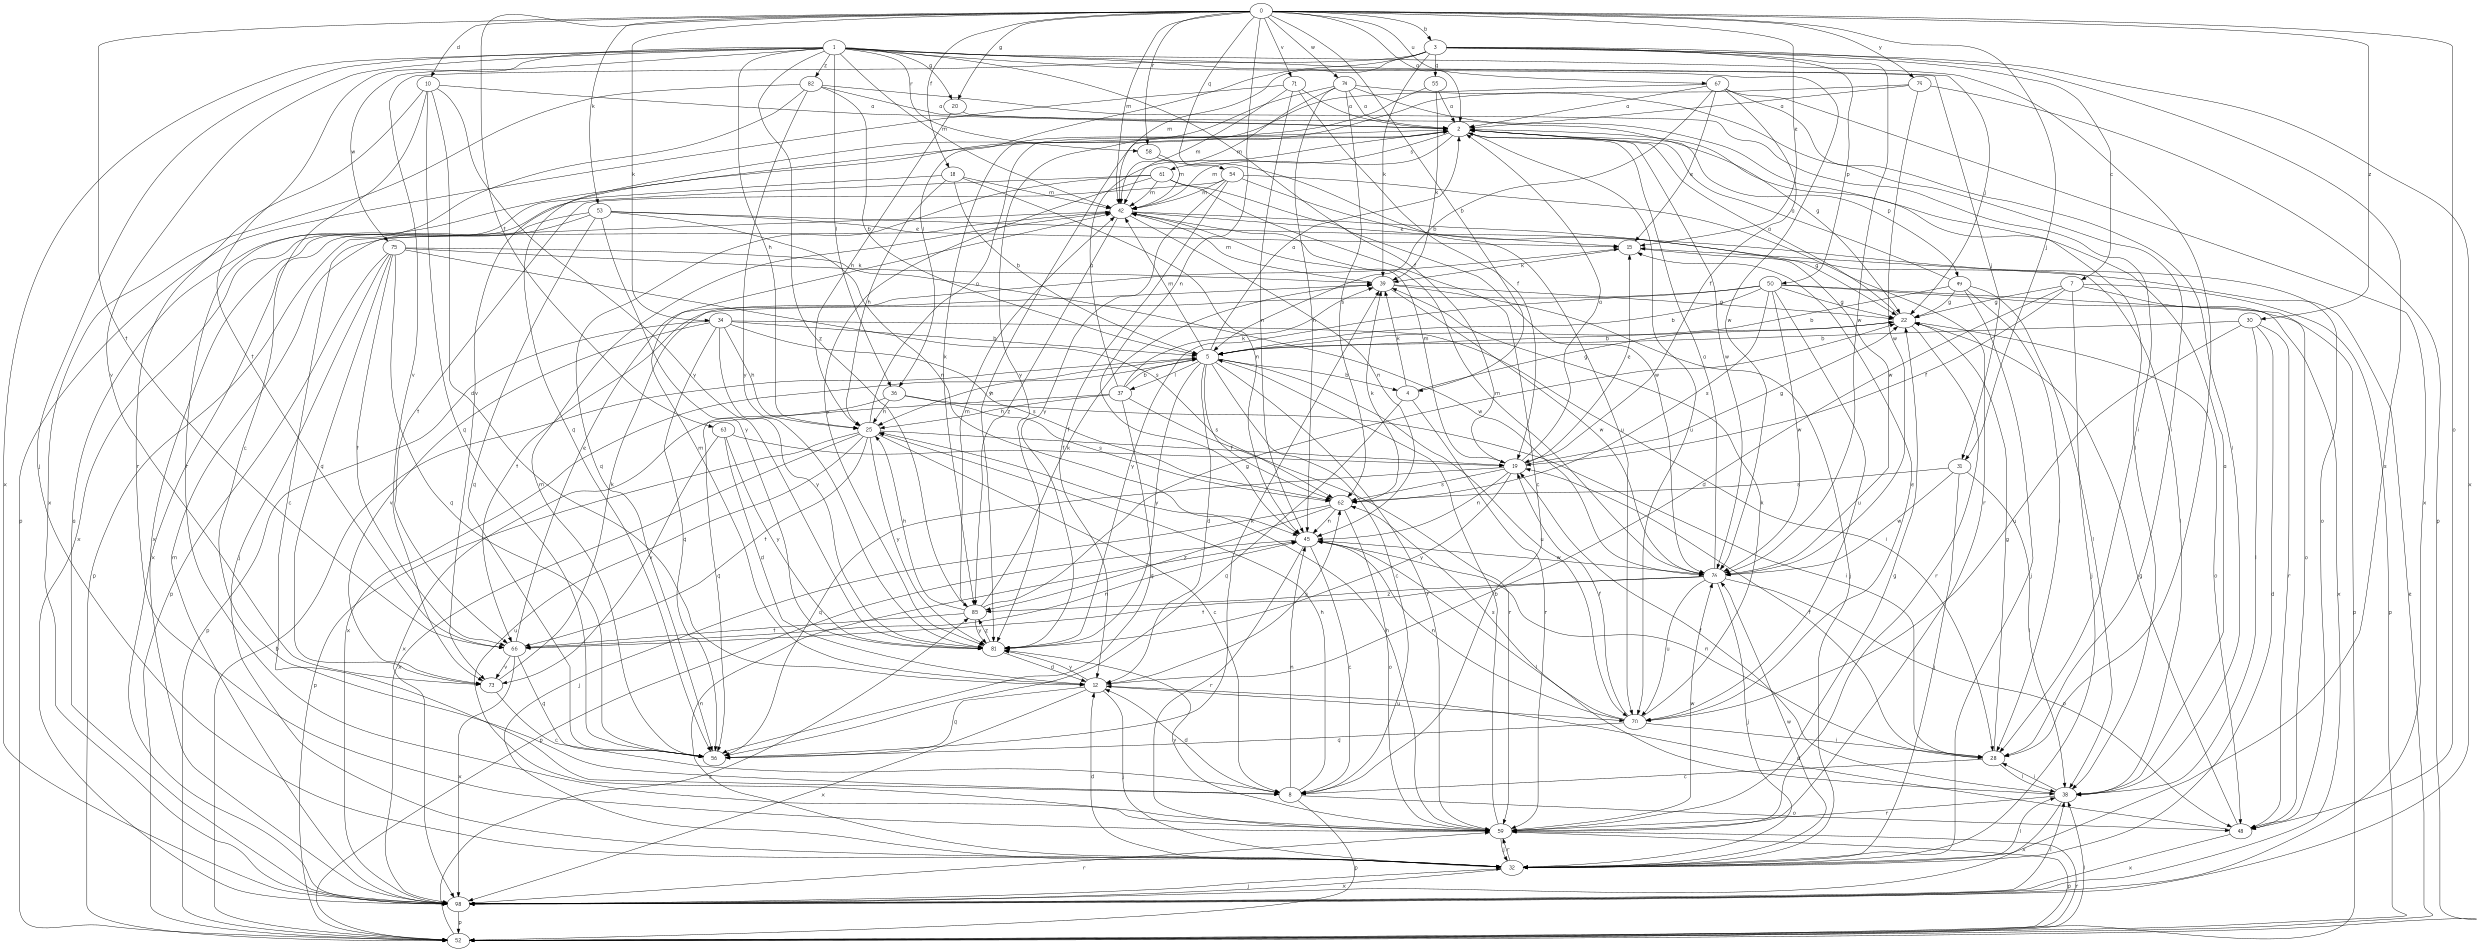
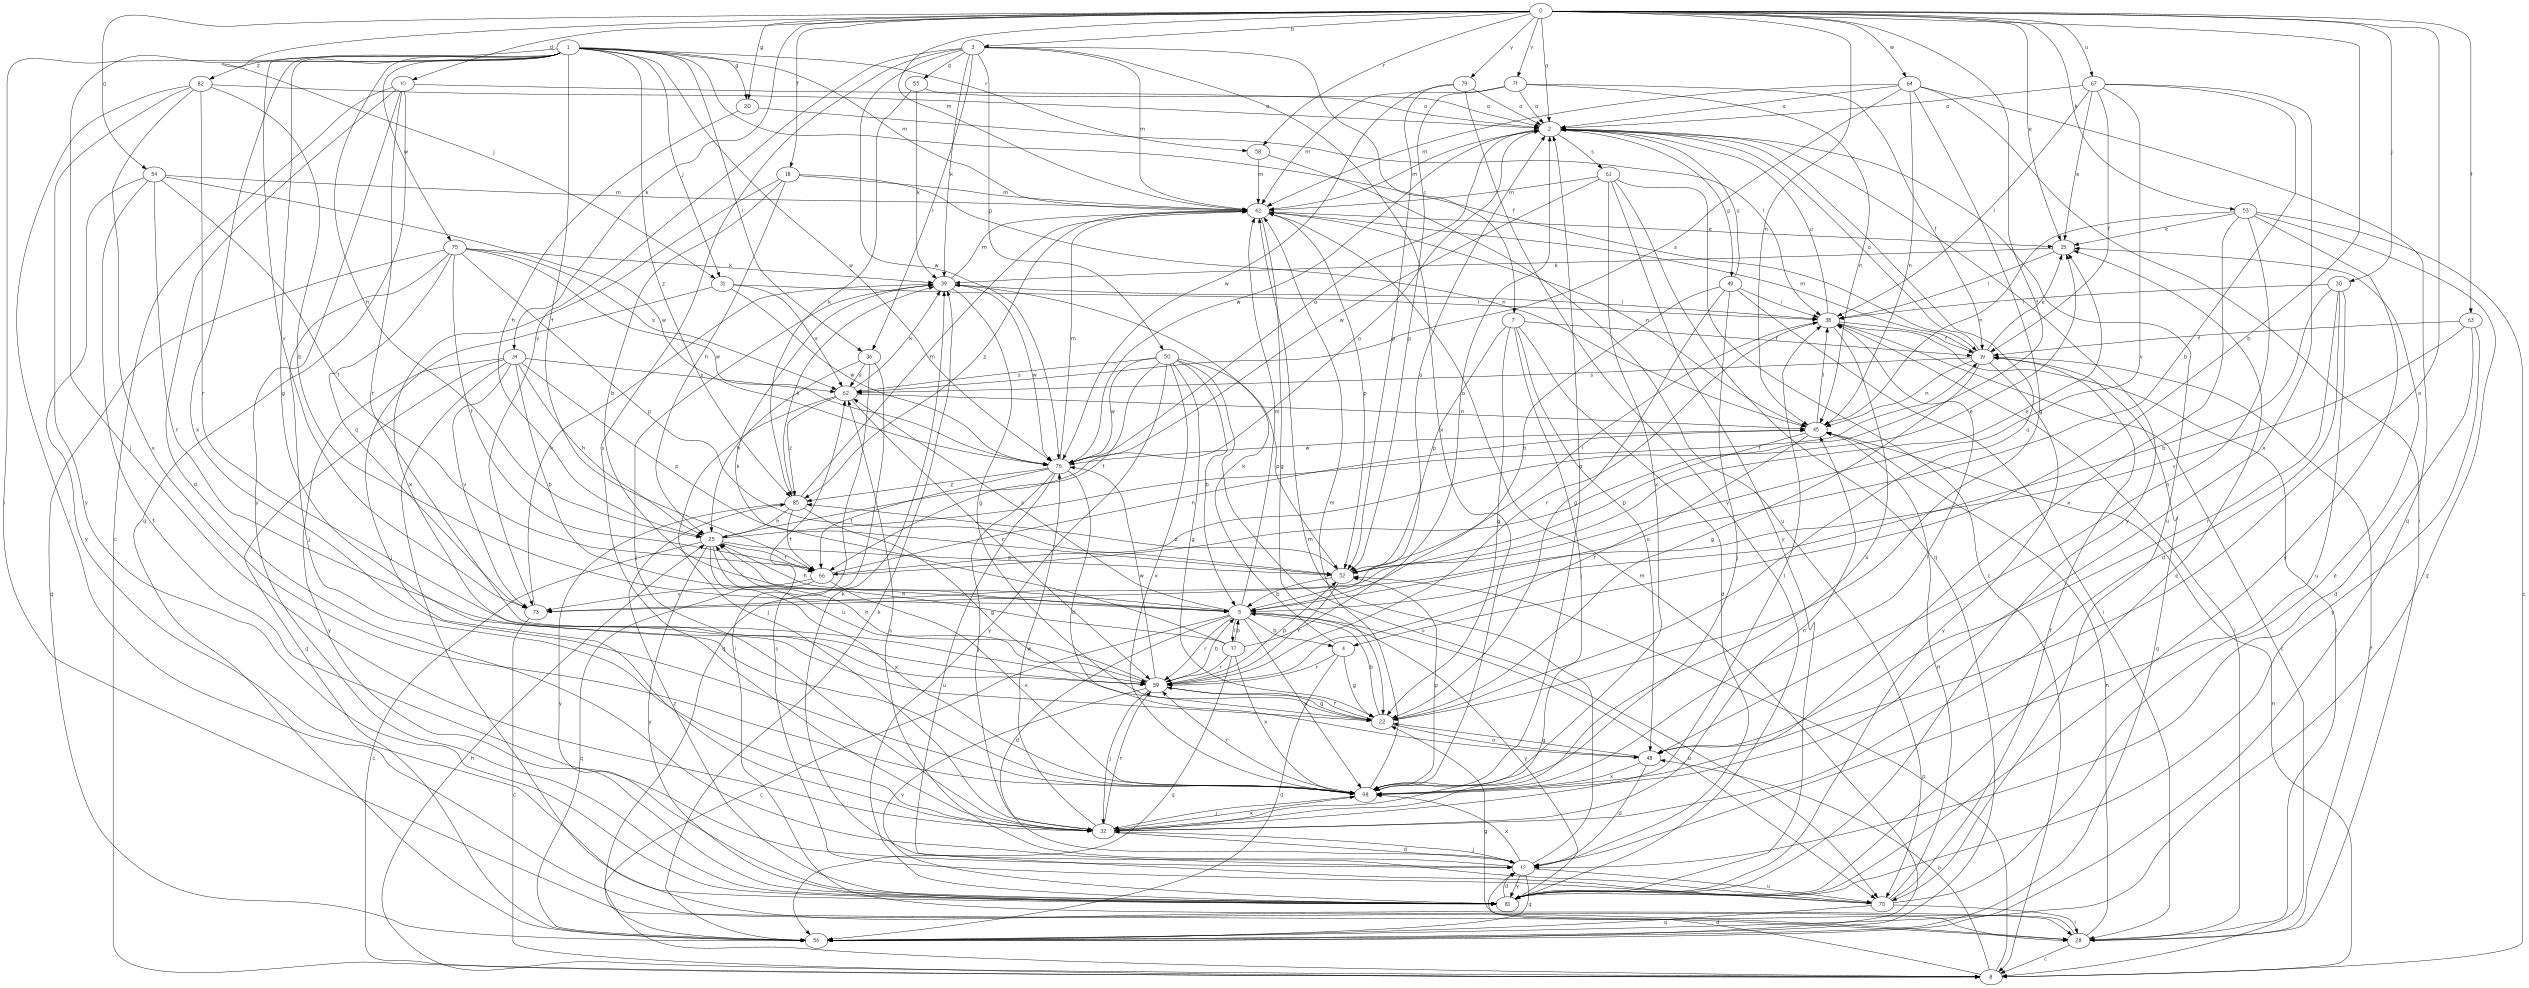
(1345, 84) -> (1910, 84)
(2370, 174) -> (2392, 152)
(1985, 193) -> (283, 393)
none -> (1384, 295)
(1975, 569) -> (2071, 689)
(1390, 667) -> (1003, 539)
(1349, 679) -> (2274, 642)
none -> (2050, 685)
